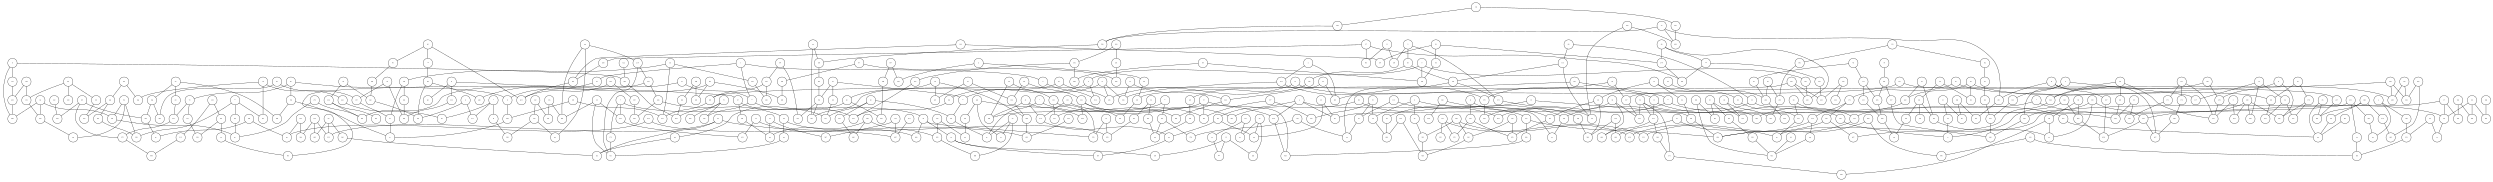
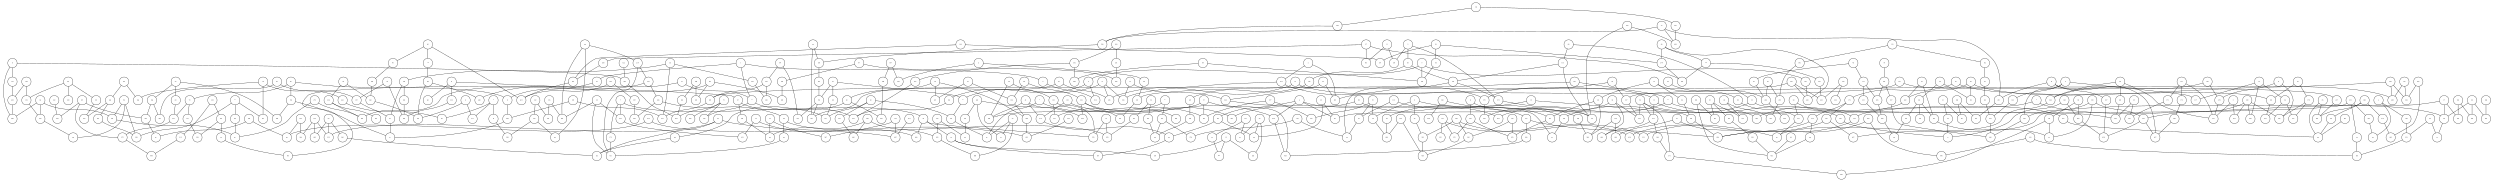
(1195, 110) -> (1410, 106)
